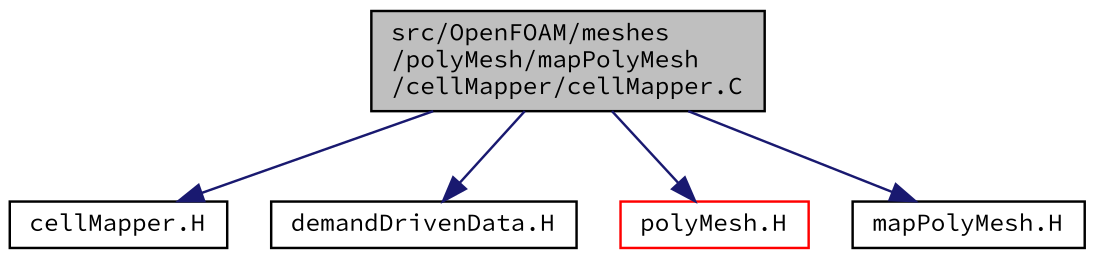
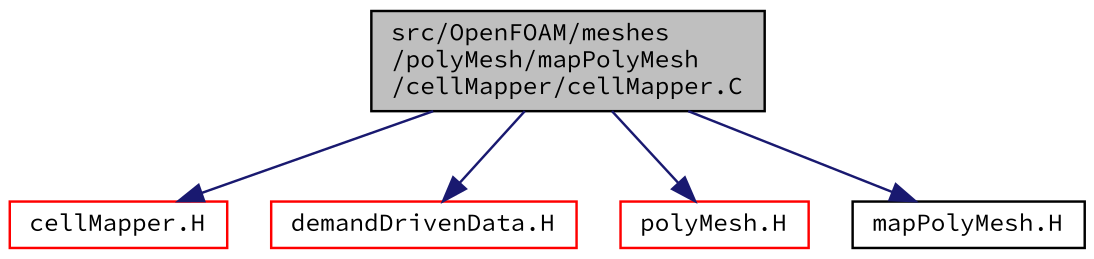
(118, 225) -> (118, 225)
(424, 225) -> (424, 225)
